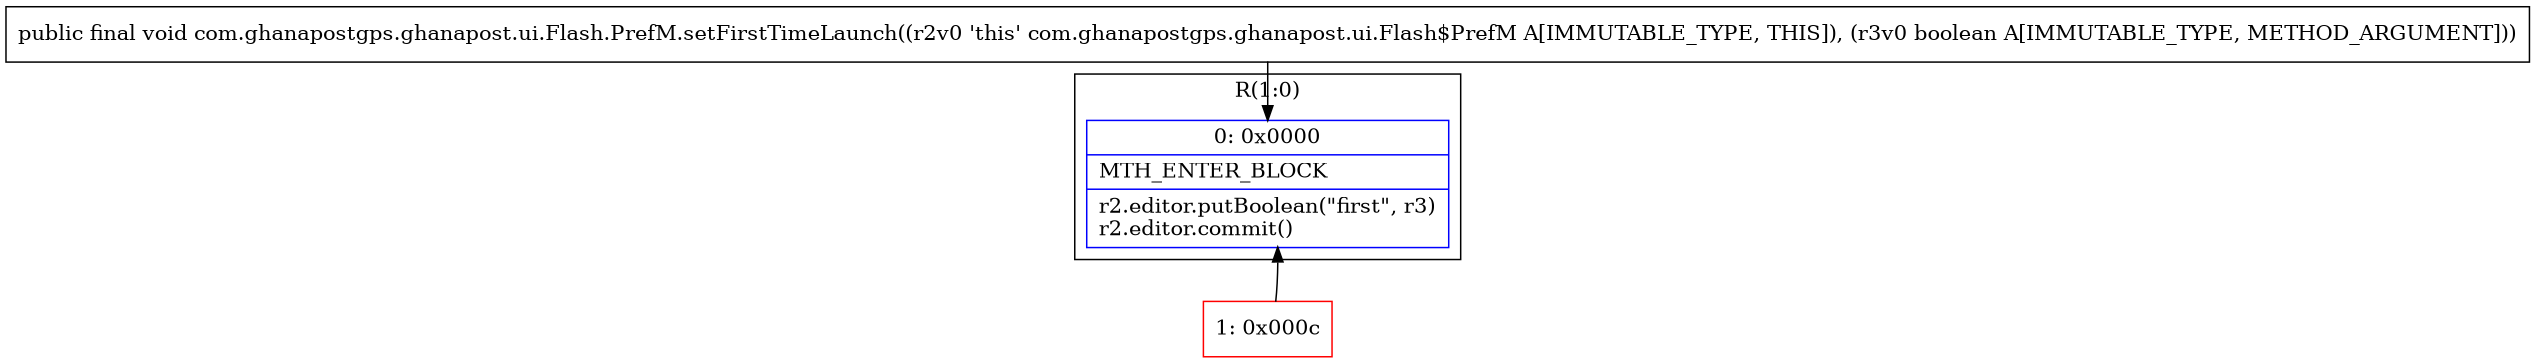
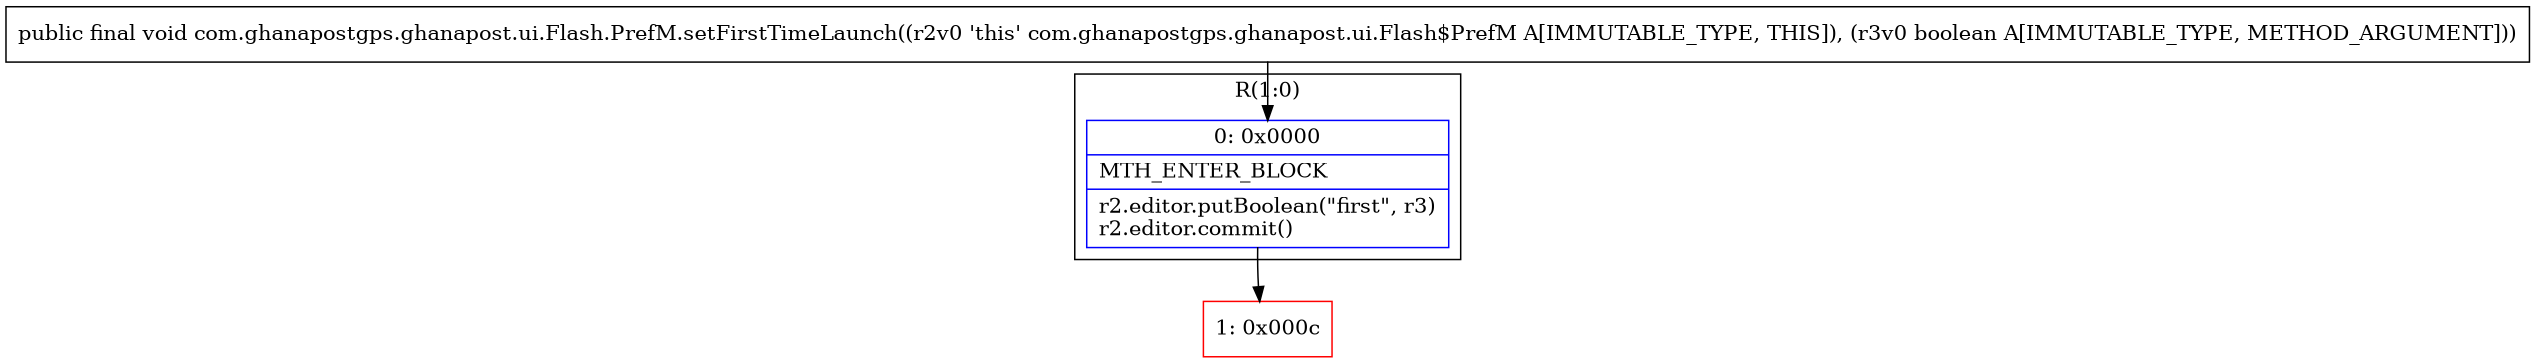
(1277, 282) -> (1258, 269)
